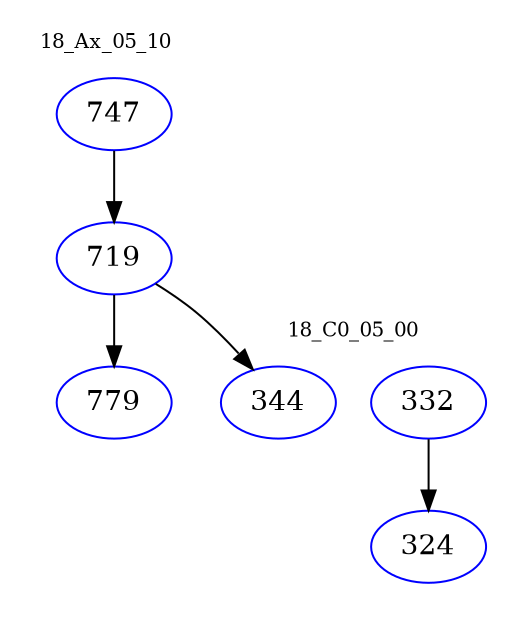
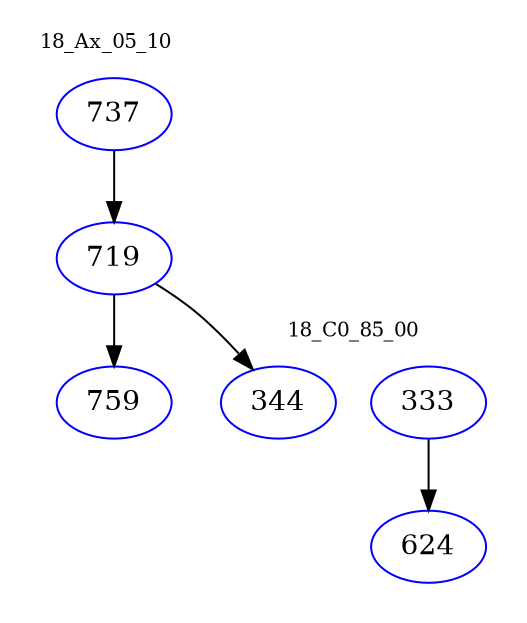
(114, 114) -> (114, 114)
(353, 331) -> (353, 331)
(114, 403) -> (114, 403)
(429, 403) -> (429, 403)
(429, 547) -> (429, 547)
